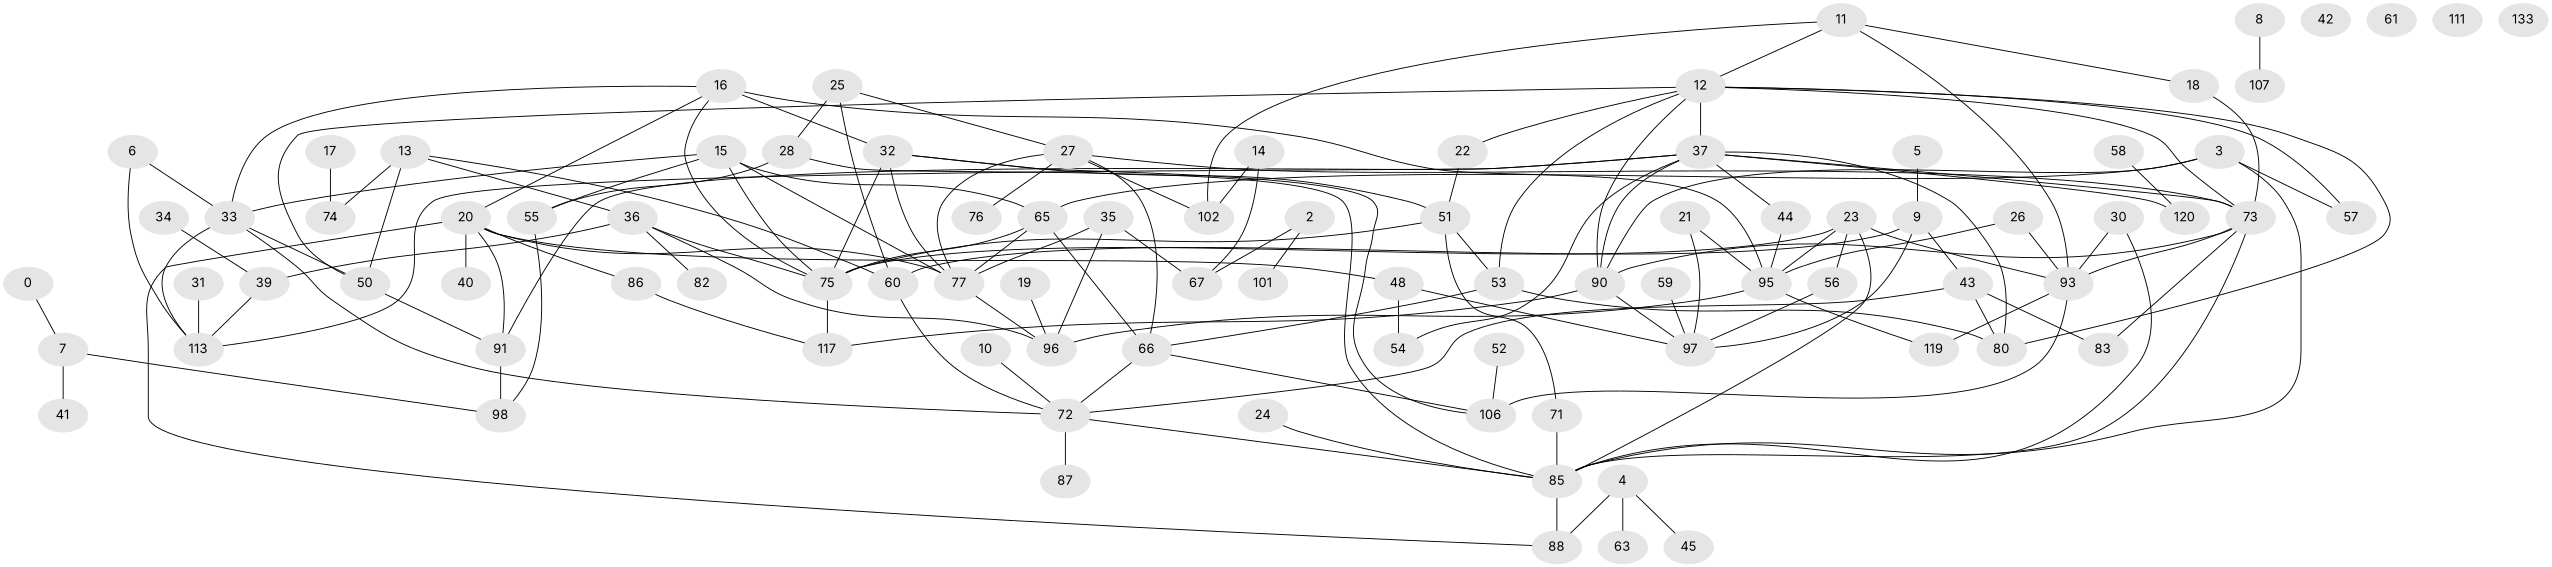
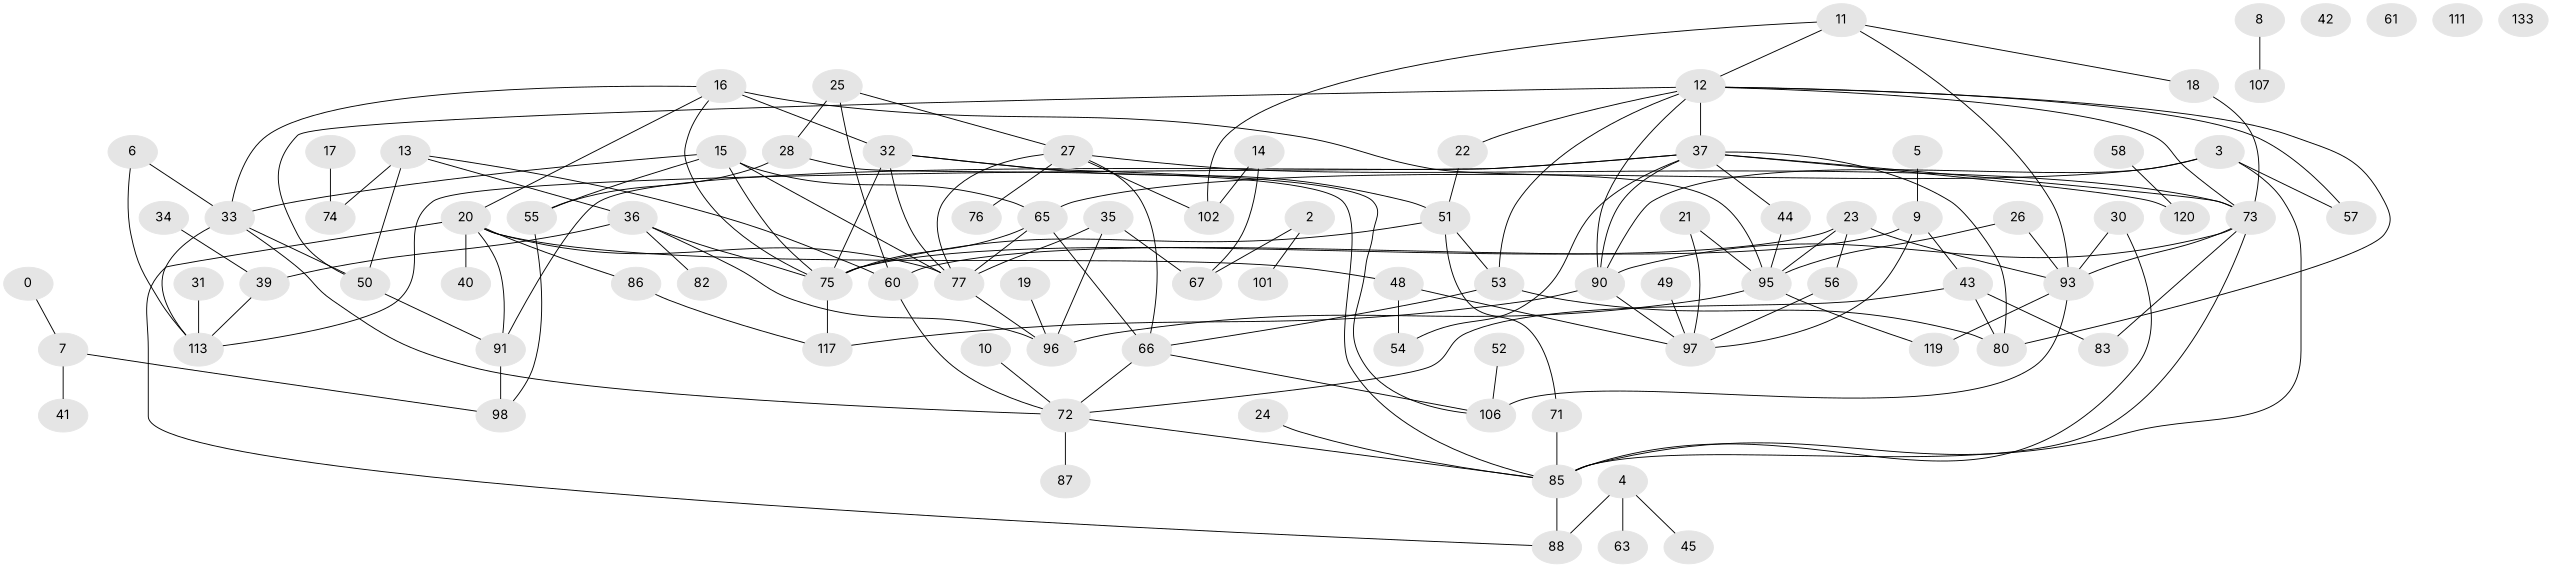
(1666, 284) -> (1666, 284)
(1755, 375) -> none
